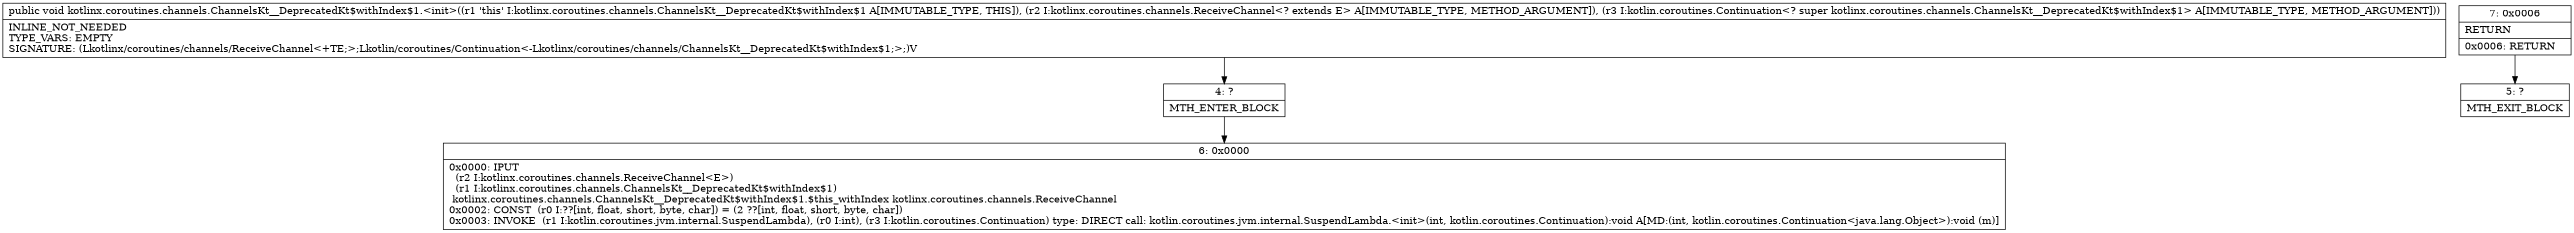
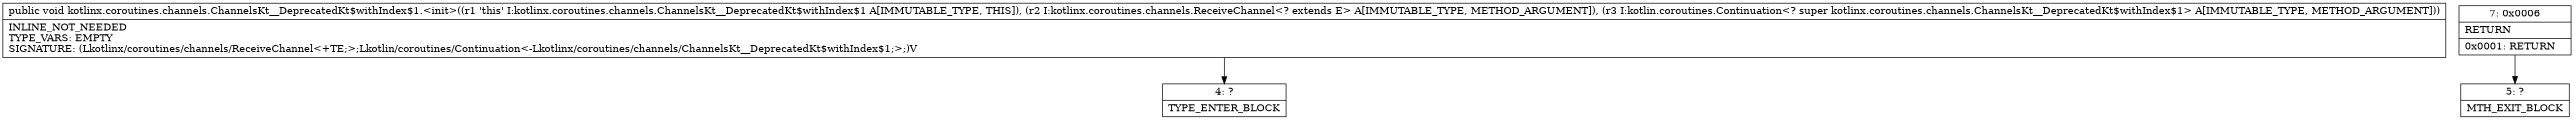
(2515, 46) -> (2515, 46)
(1224, 108) -> (1224, 108)
(1224, 186) -> none
